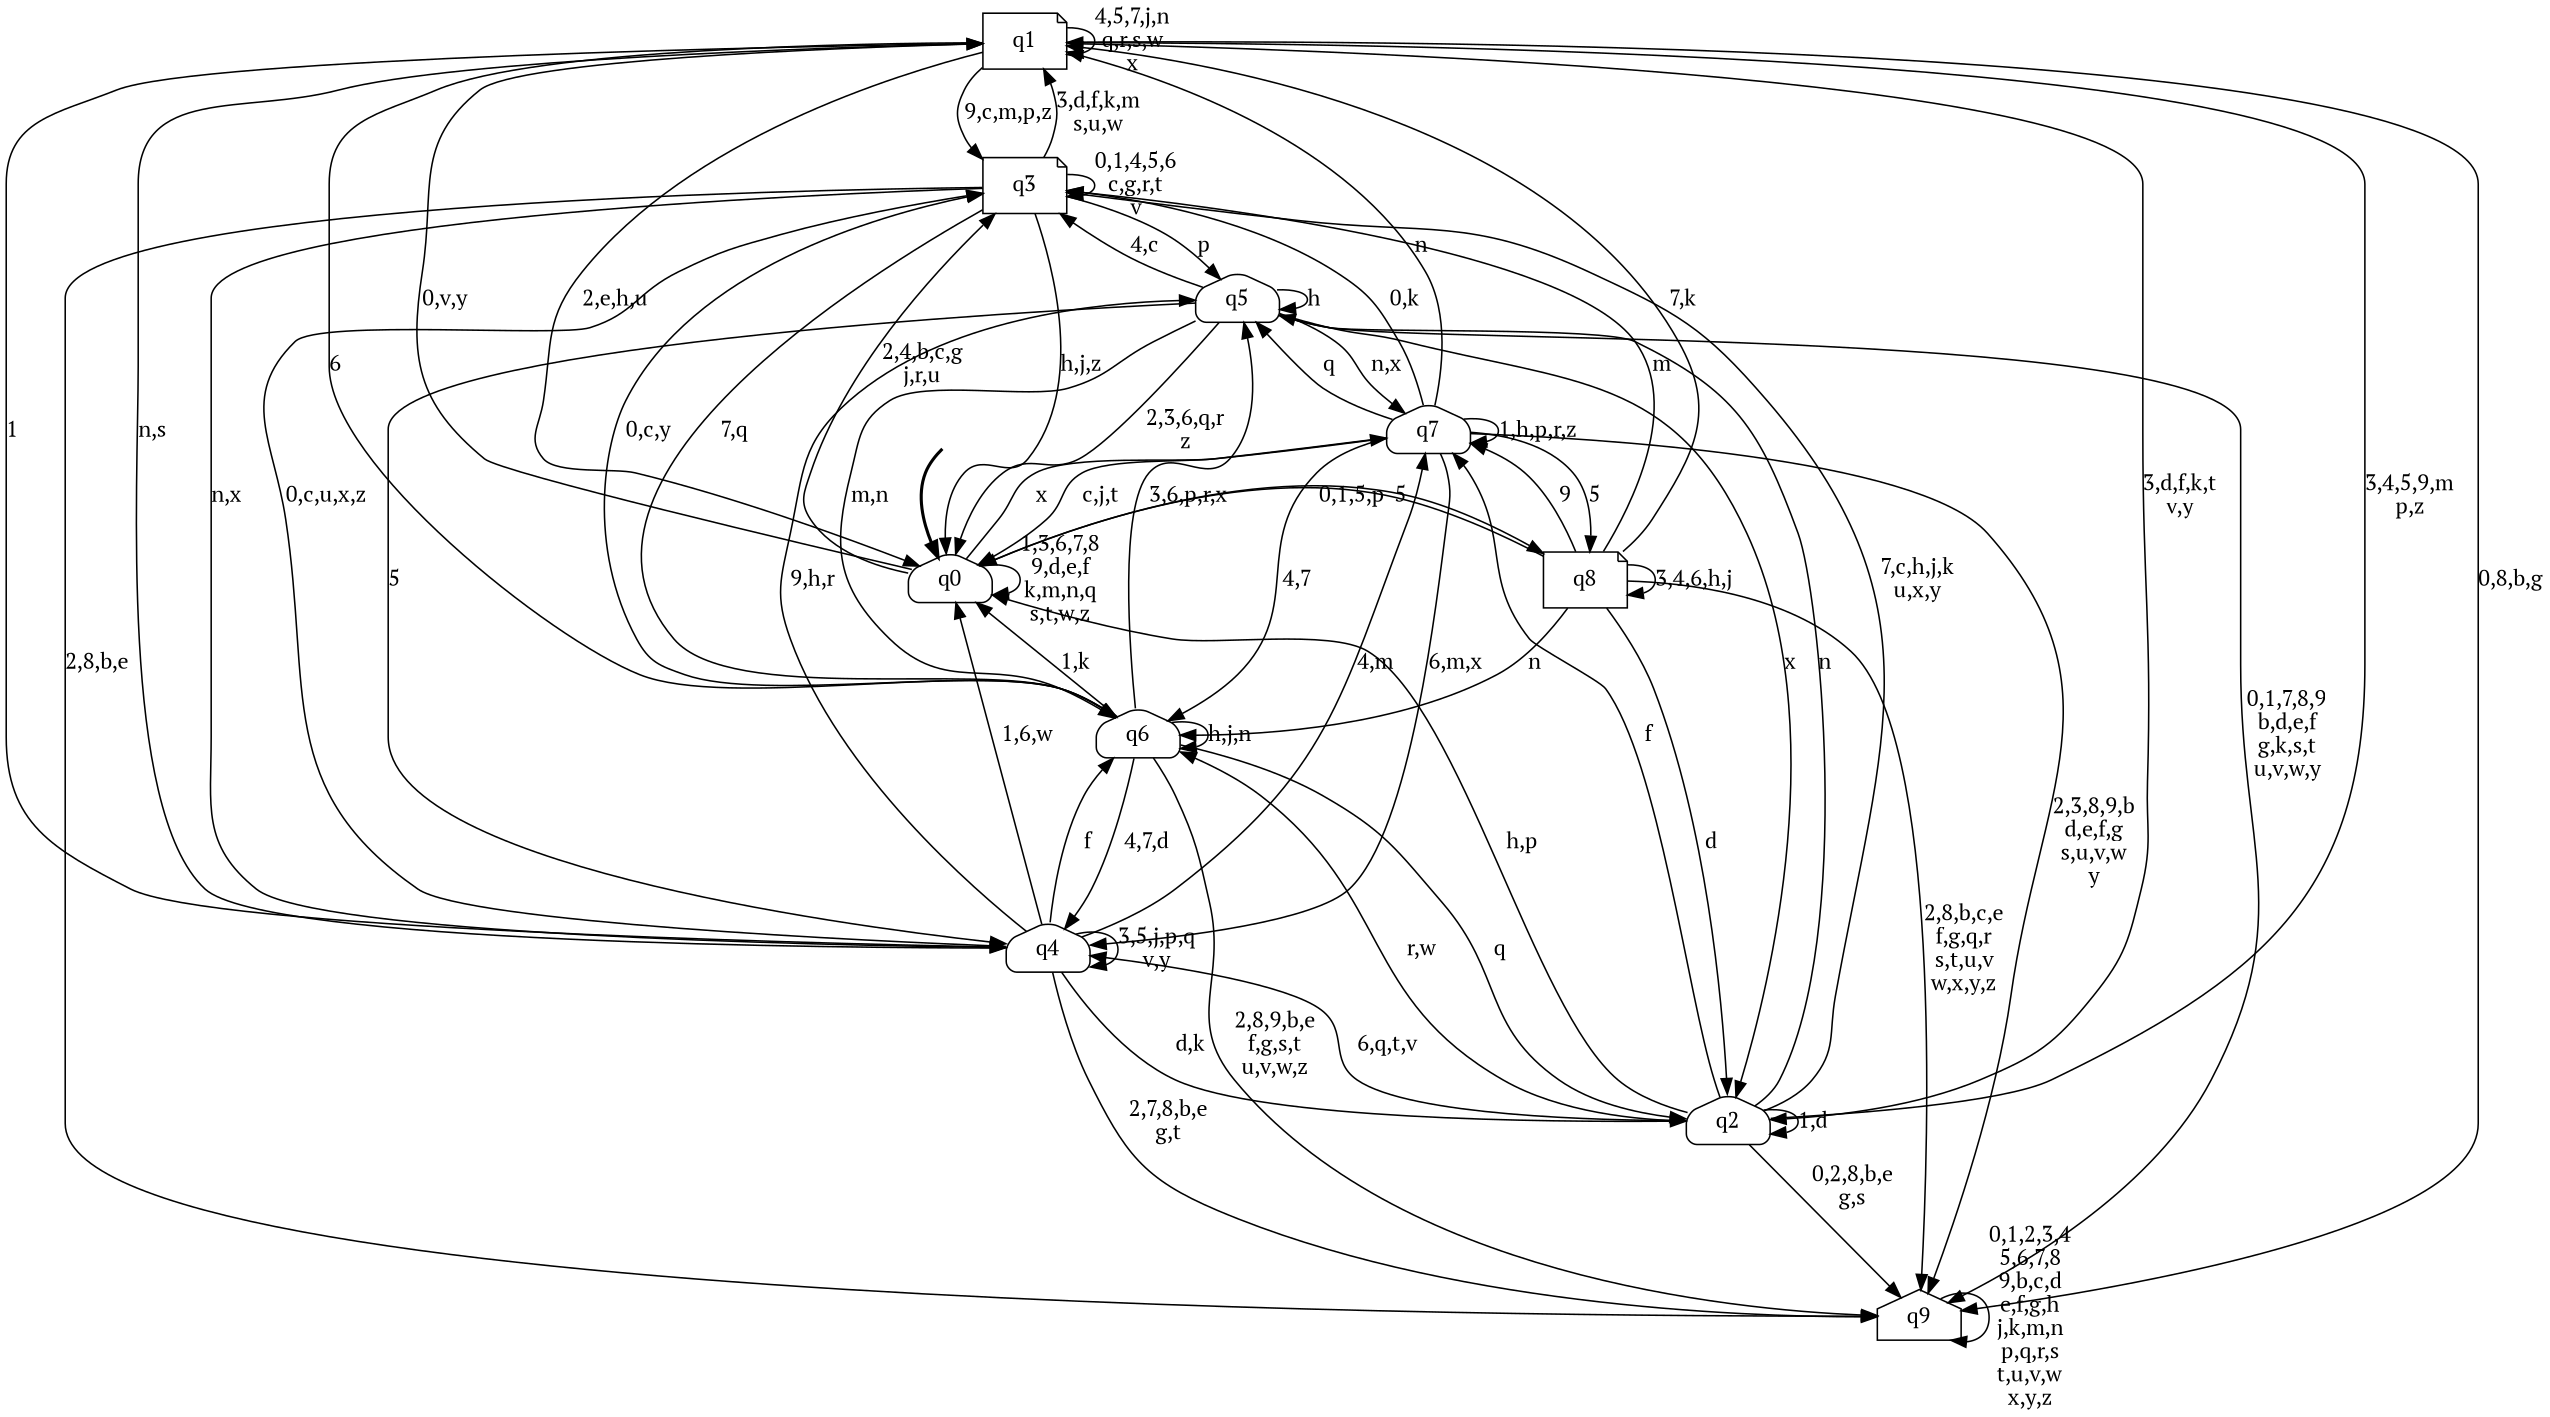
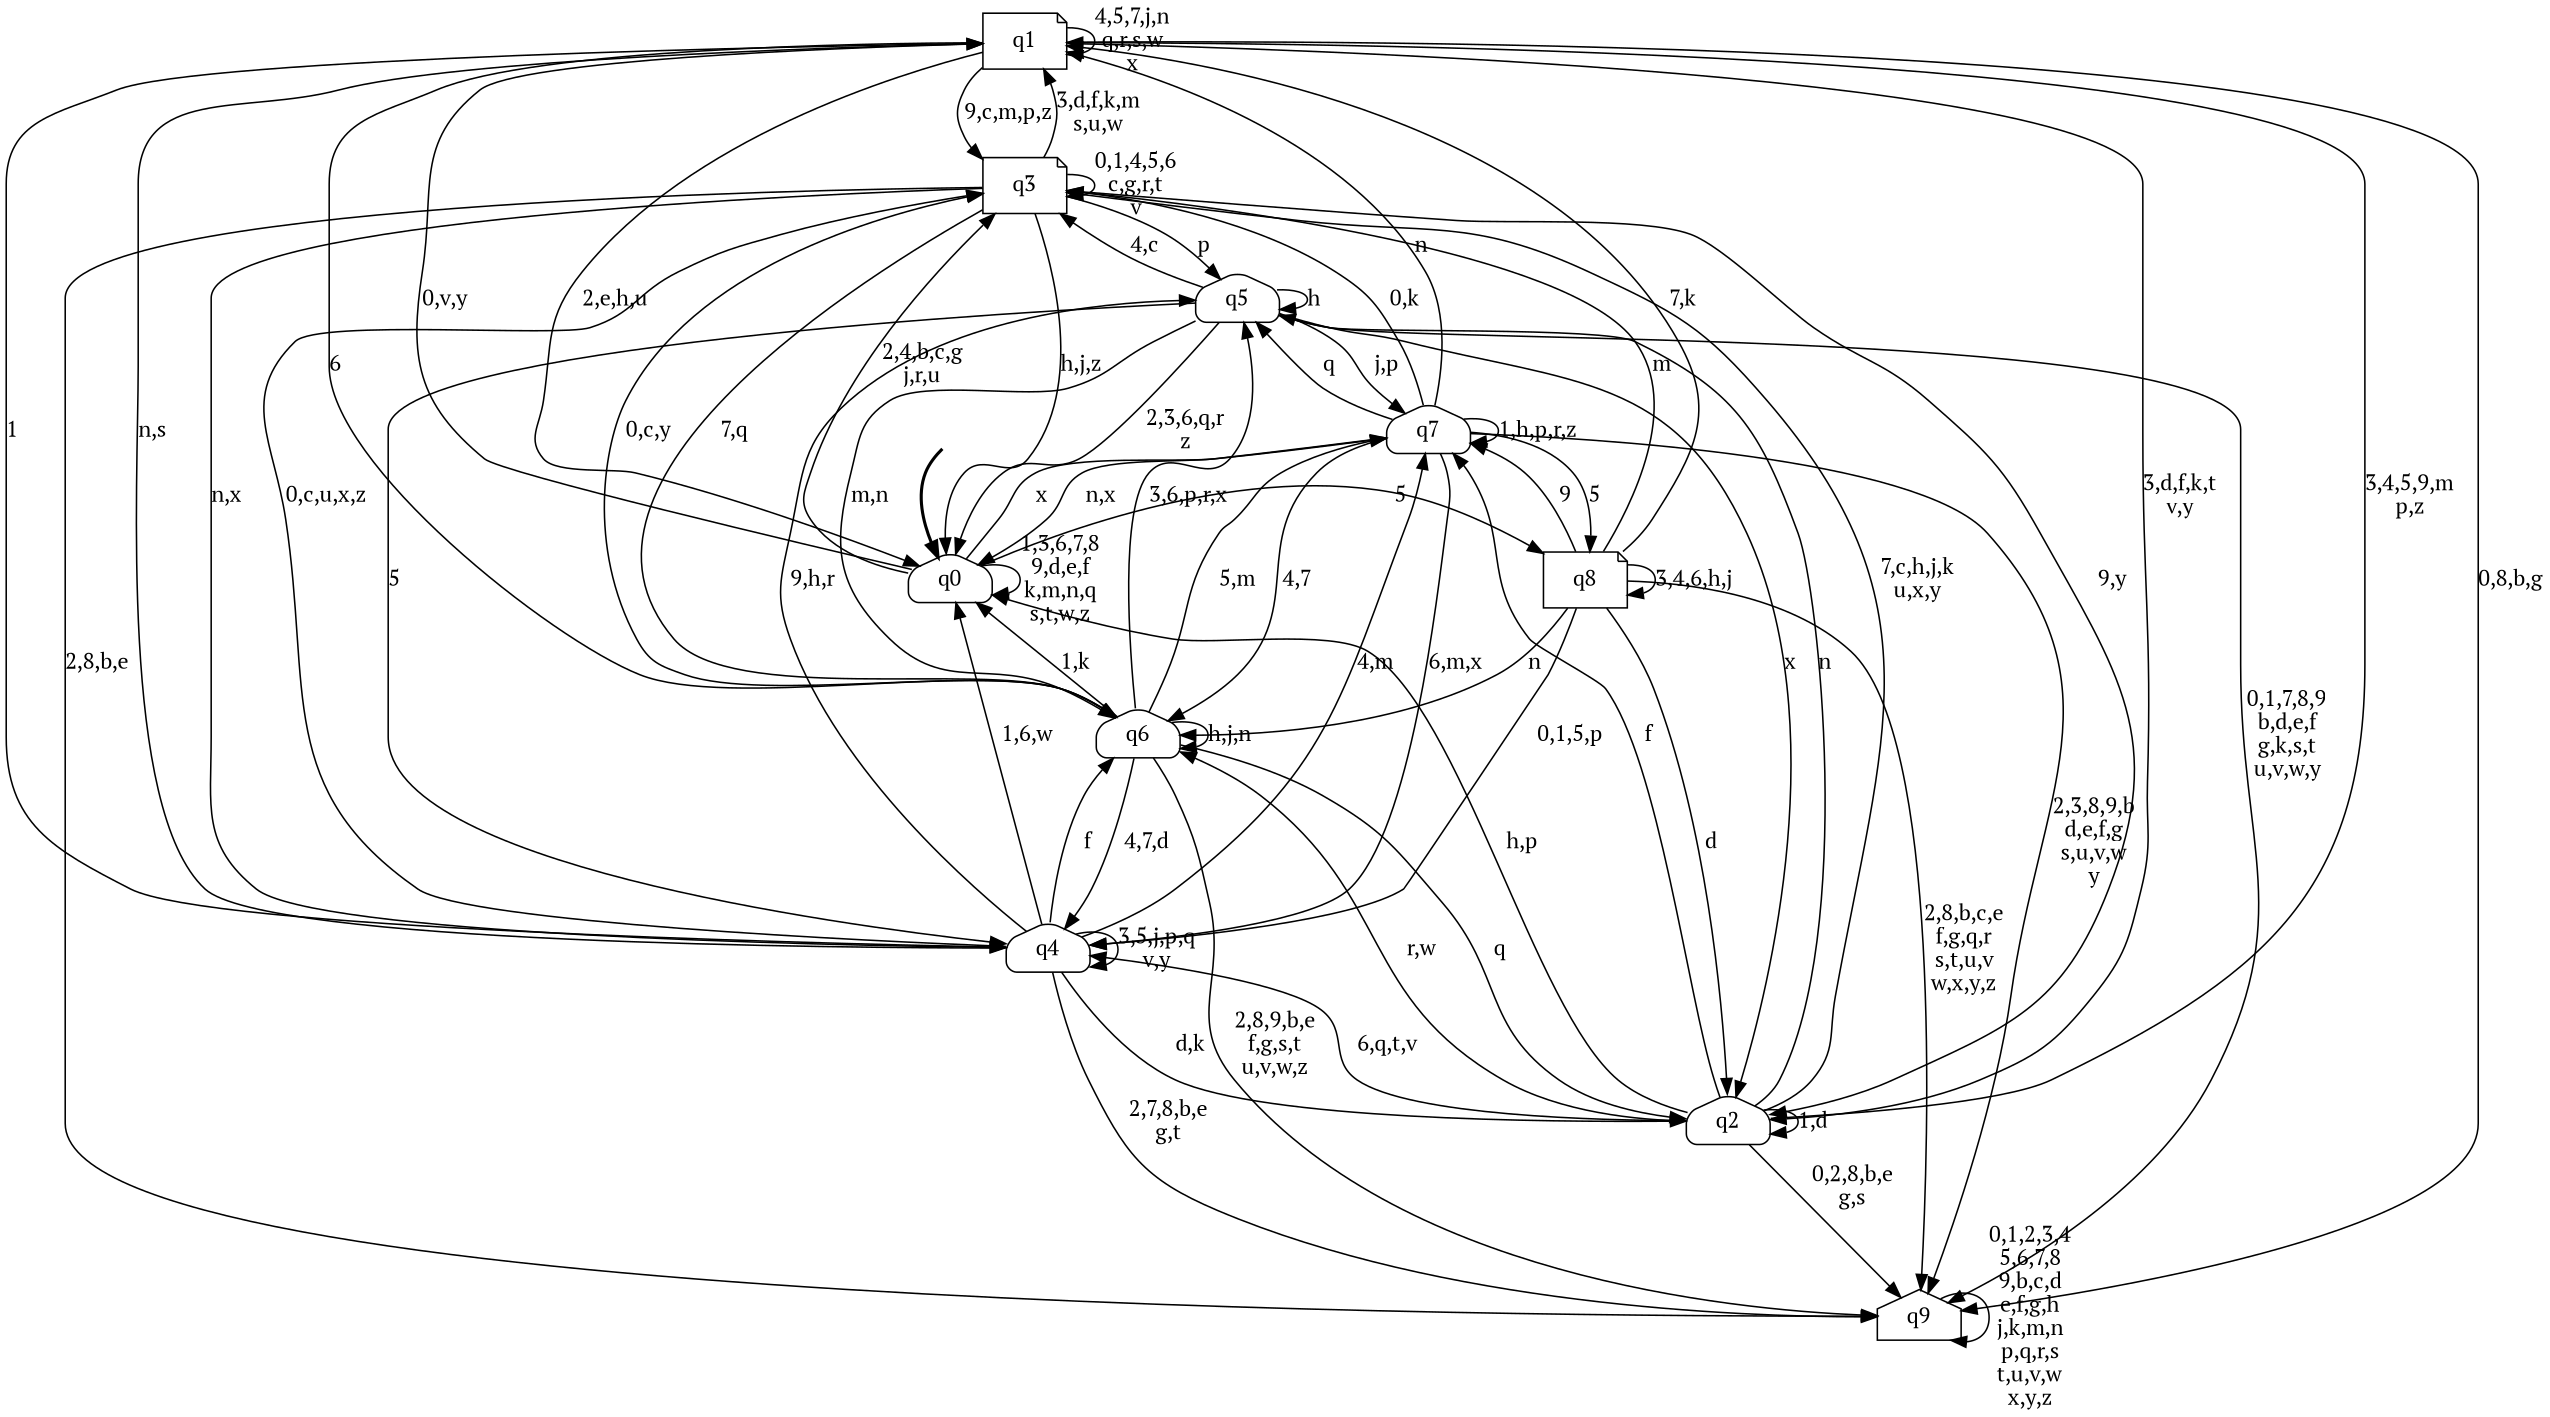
(1387, 365) -> (1387, 365)
none -> (1947, 417)
(1270, 489) -> (1401, 890)
(1101, 496) -> (1101, 496)
none -> (1216, 538)
